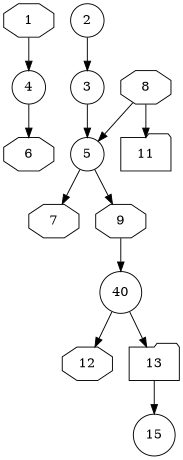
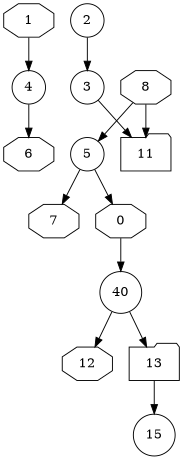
(87, 116) -> (112, 115)
(121, 221) -> (121, 221)
